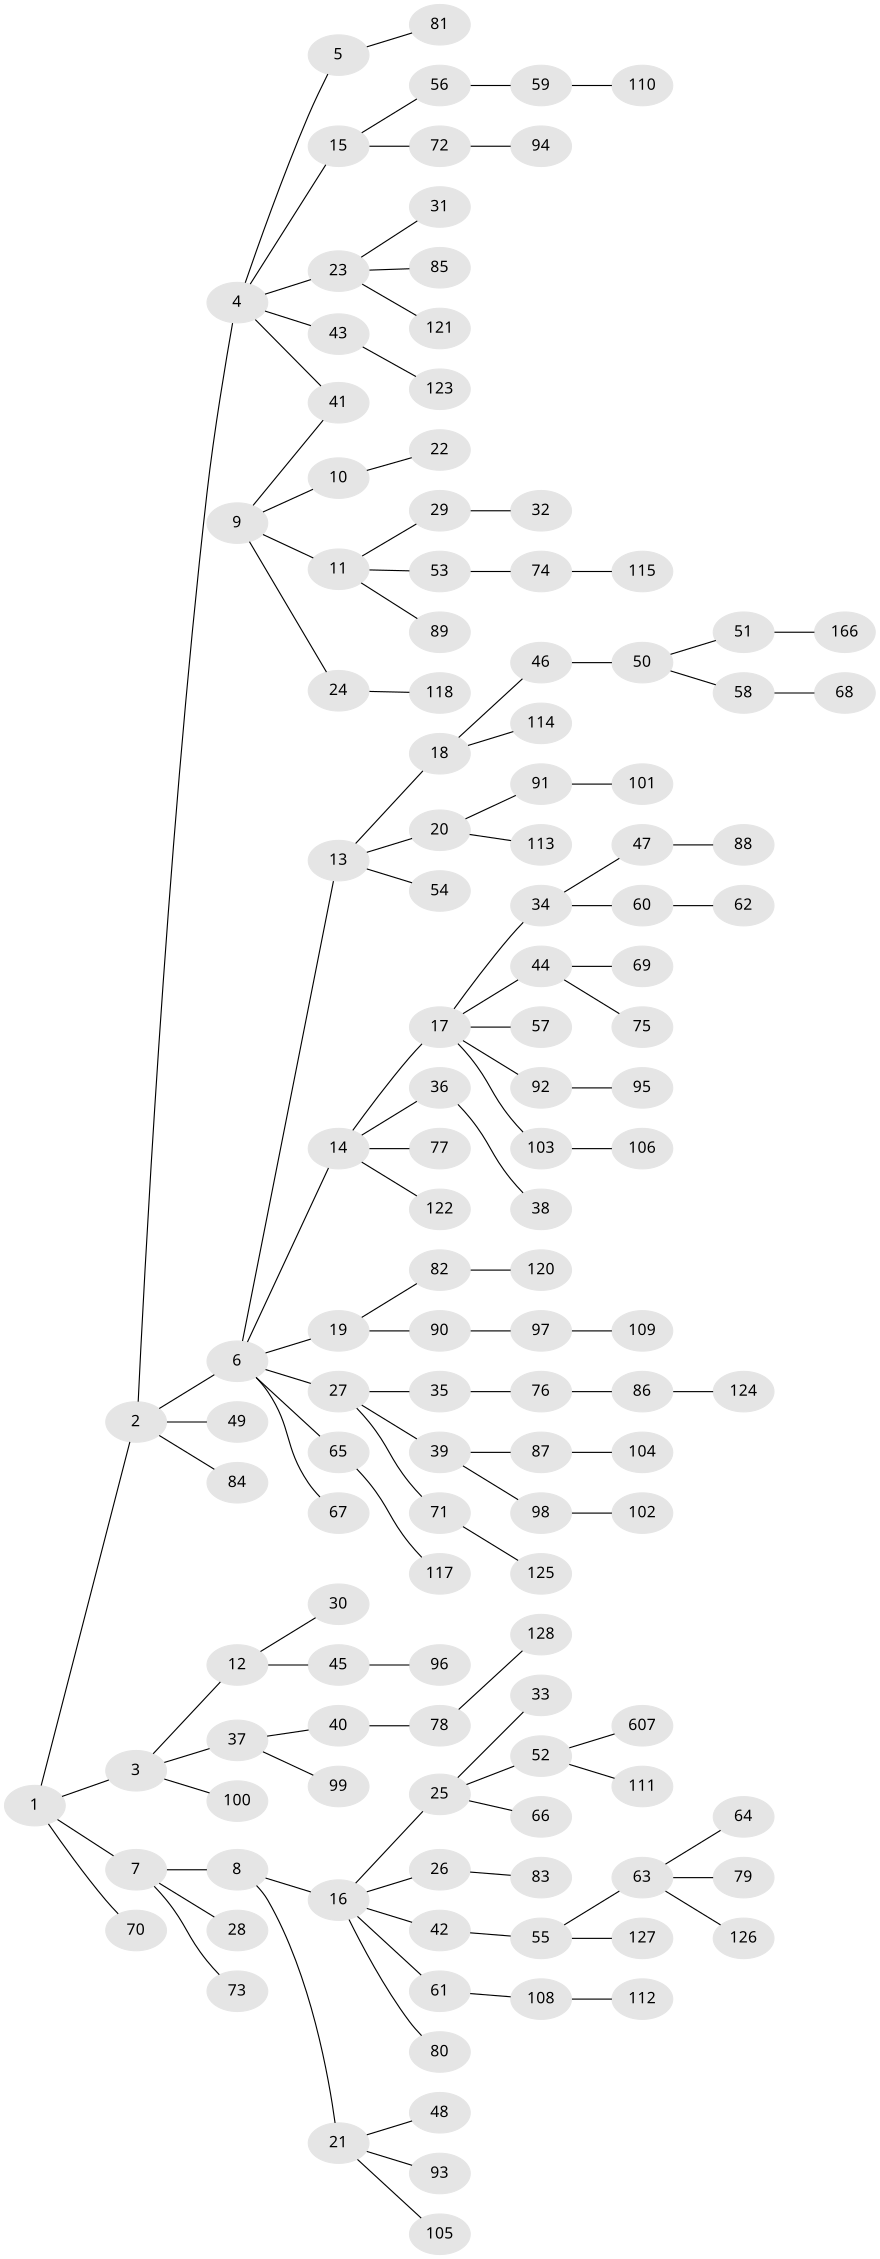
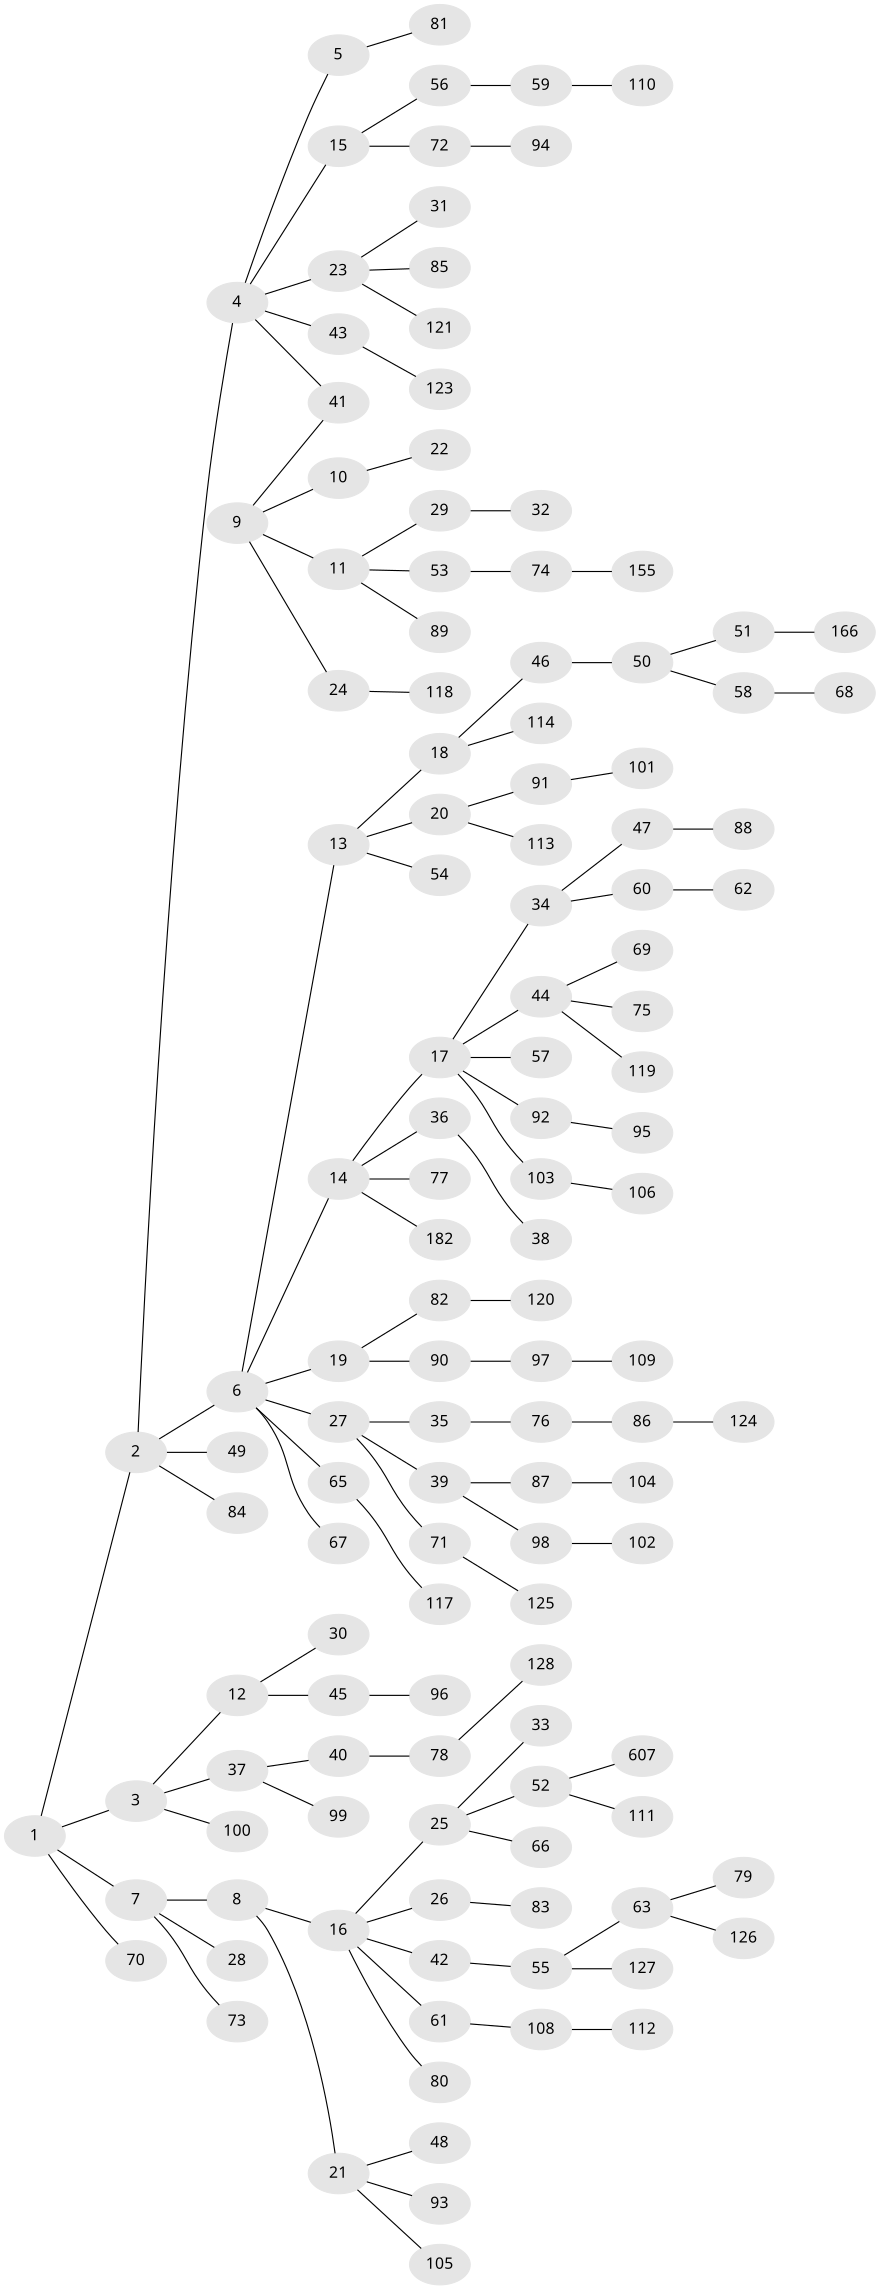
(642, 572) -> (642, 572)
none -> (642, 1072)
(440, 1209) -> (440, 1240)
(744, 1817) -> none
